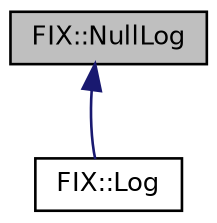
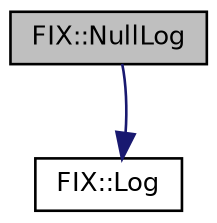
(91, 125) -> (126, 98)
